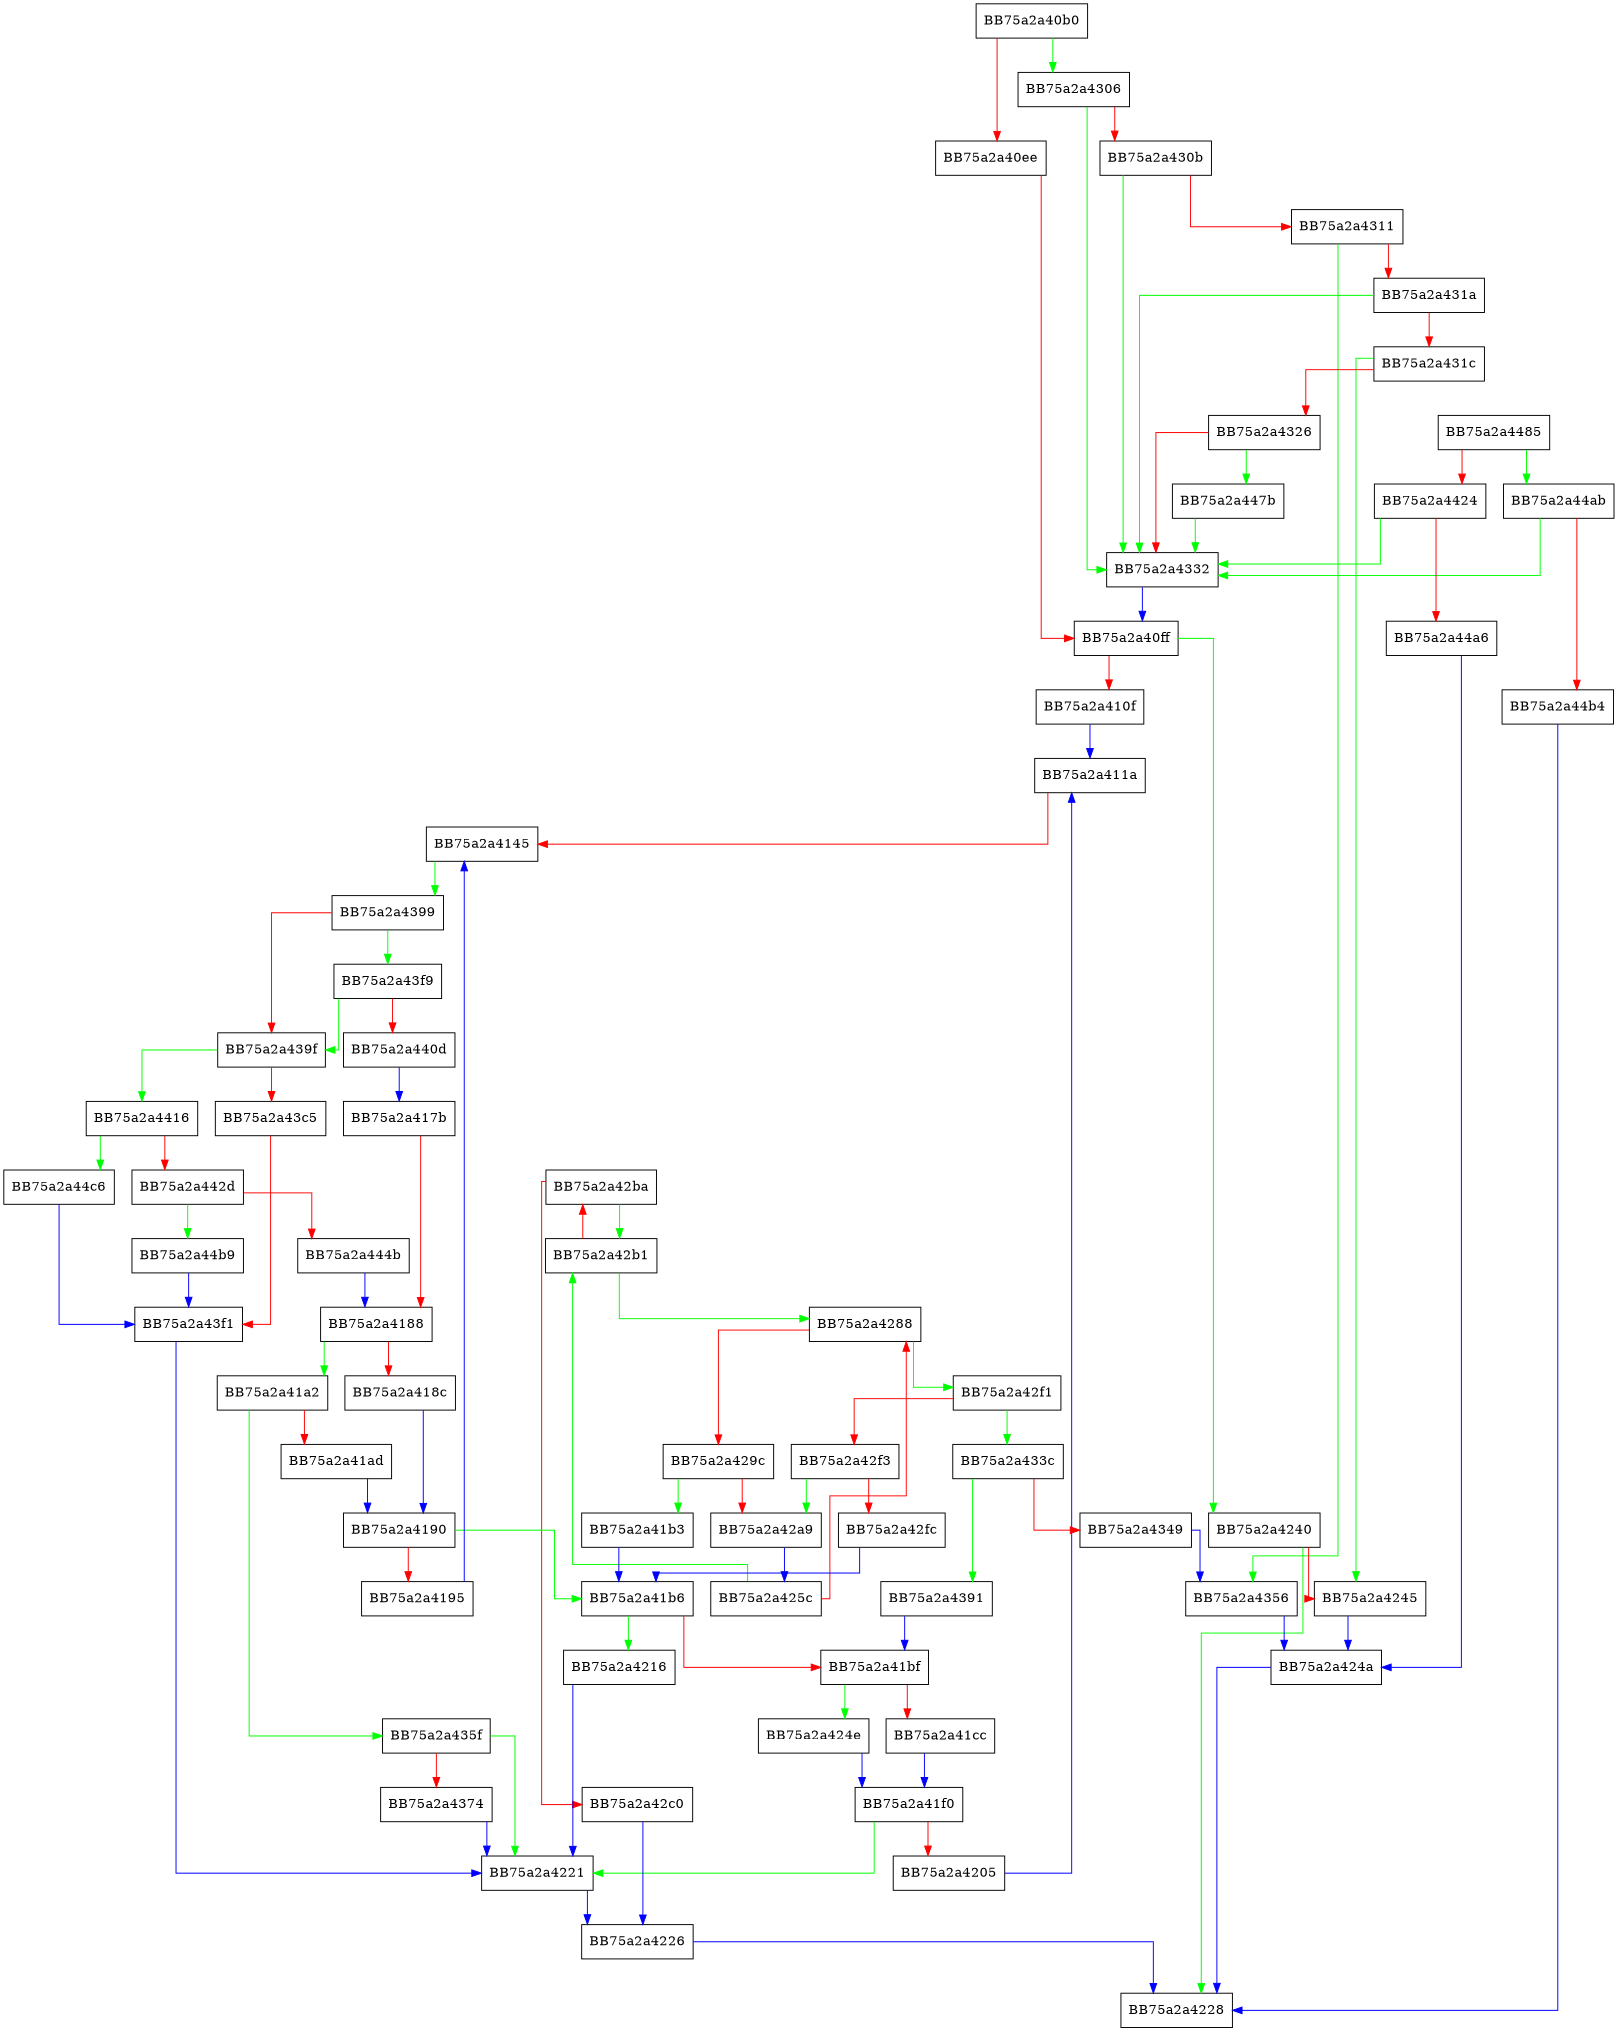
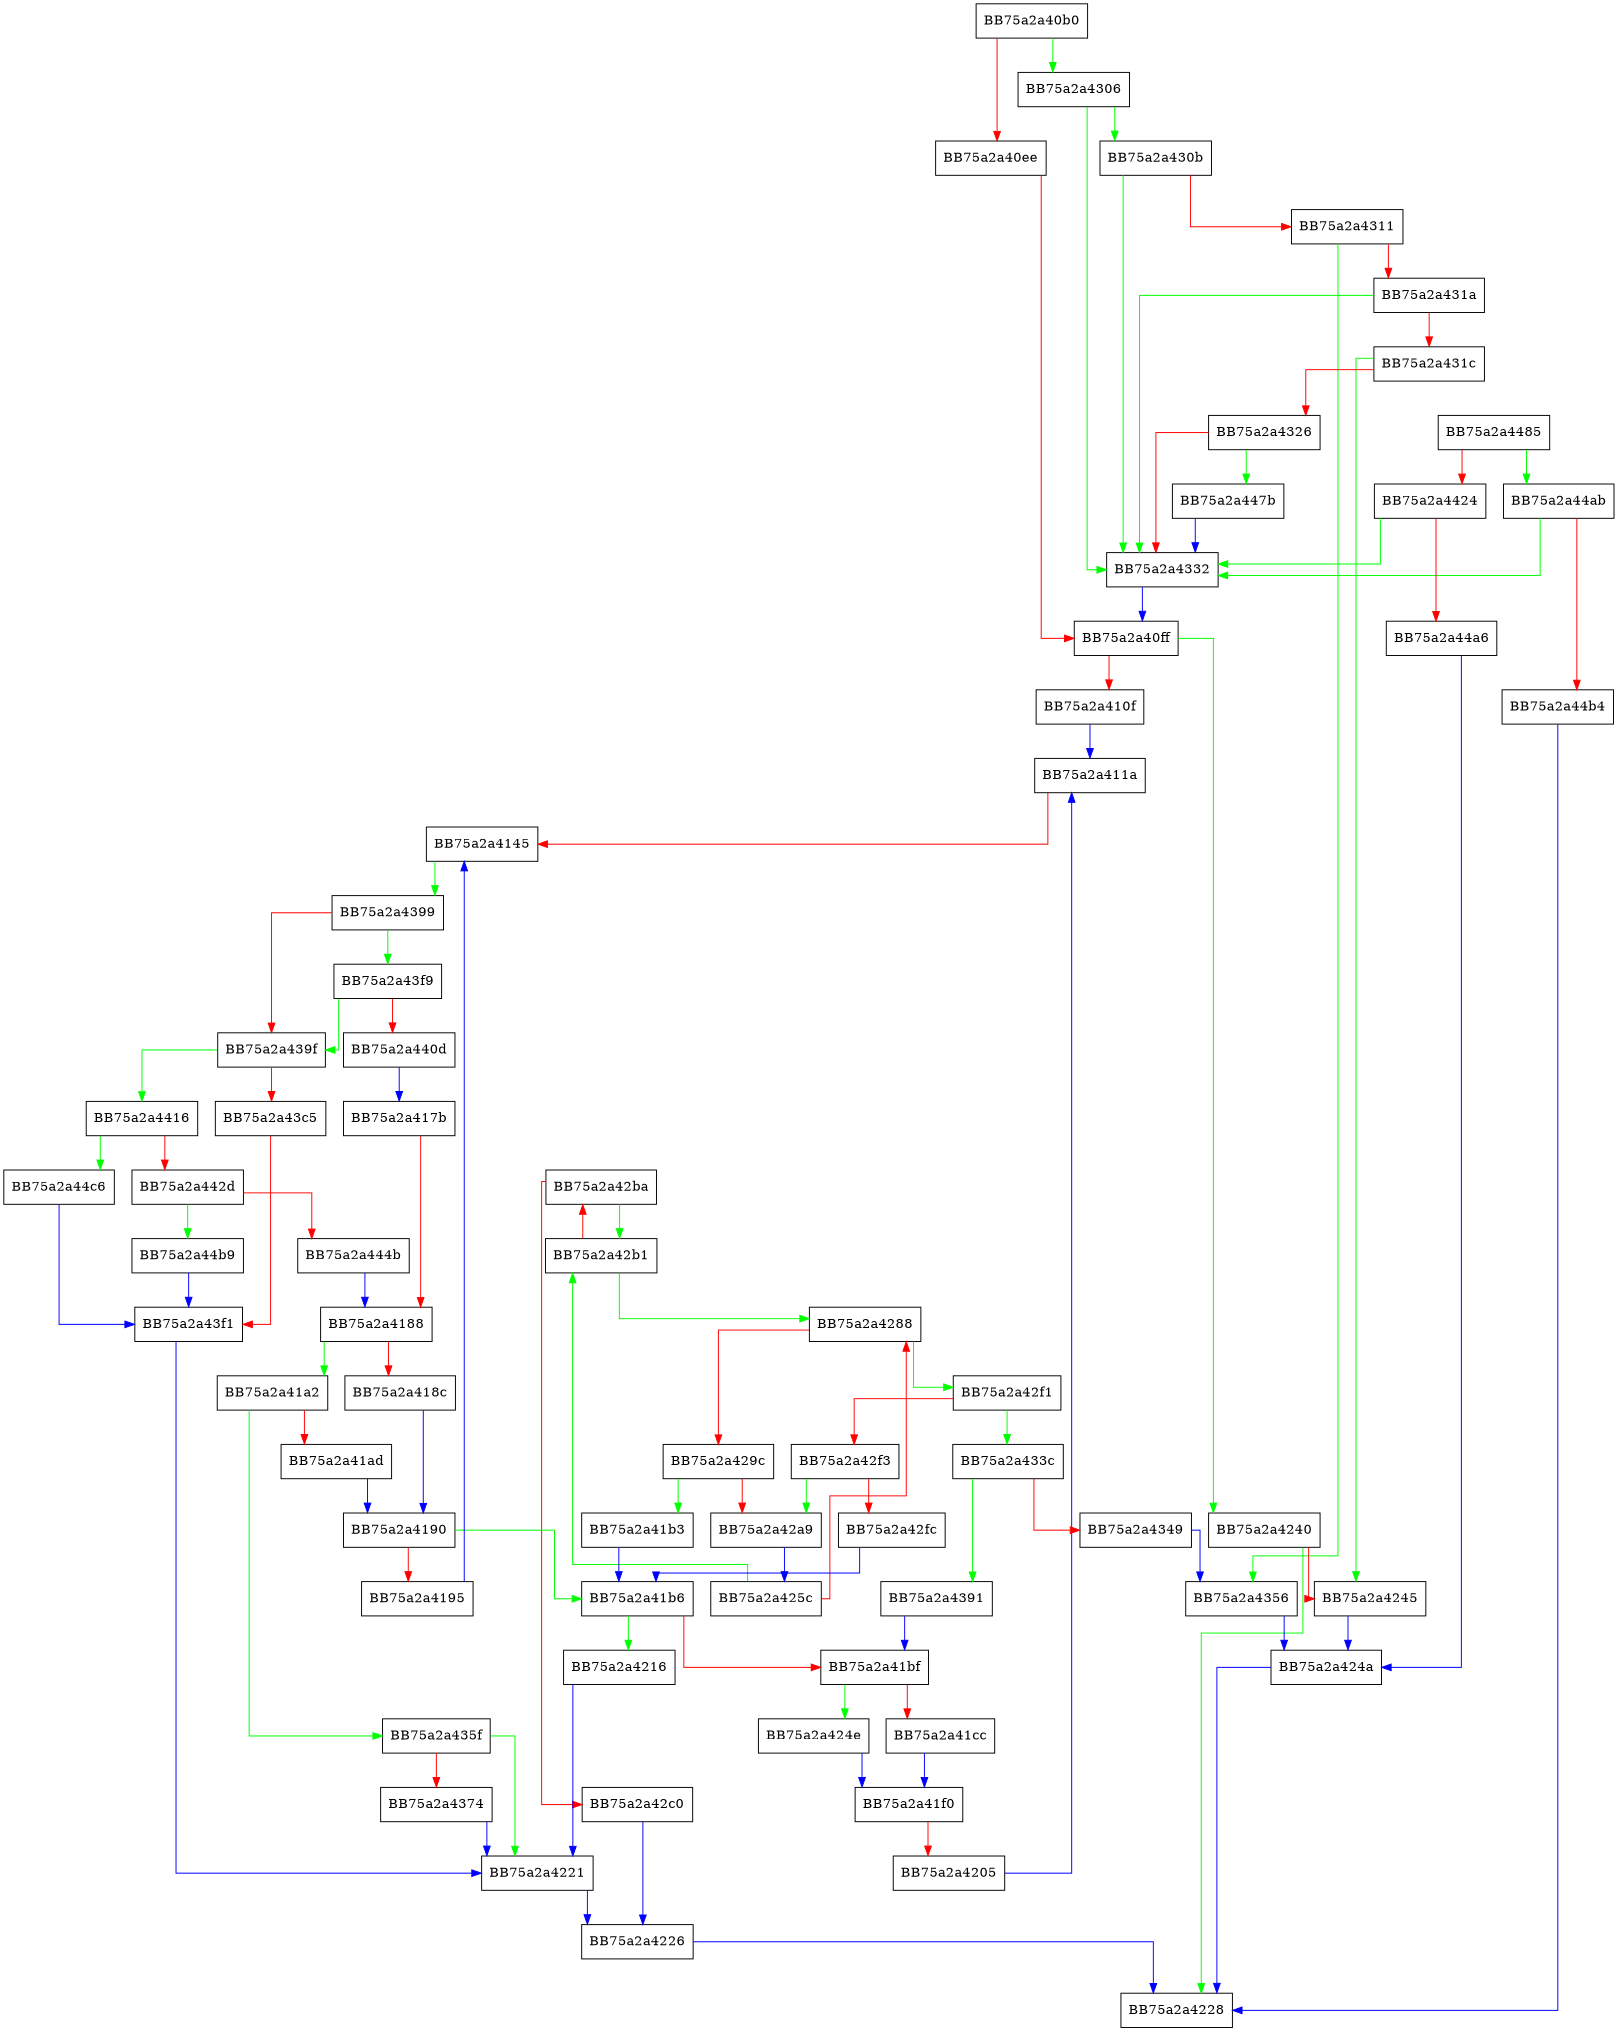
(1115, 119) -> (1115, 119)
(1195, 531) -> (1195, 531)
(764, 1873) -> none
